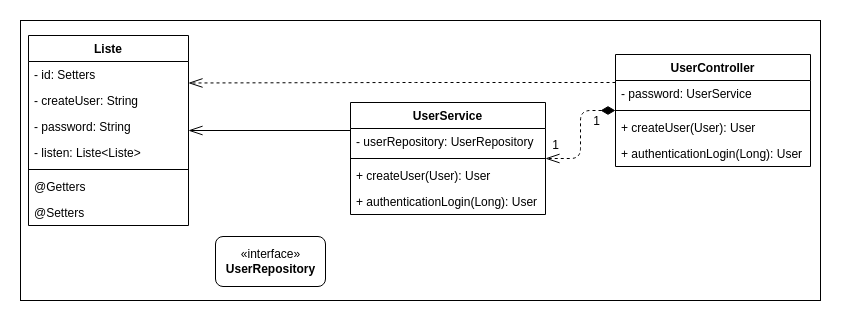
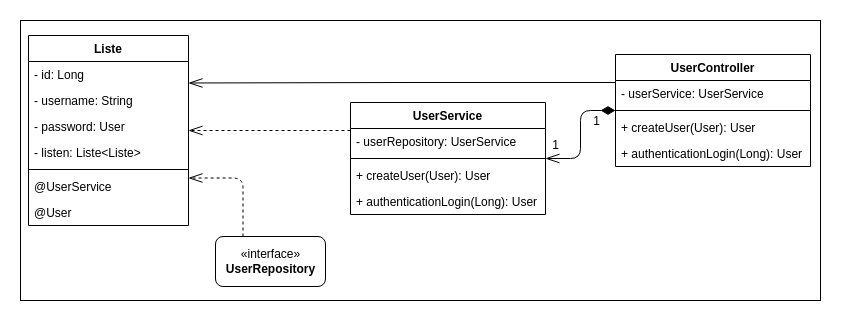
(71, 75) -> (61, 75)
(404, 83) -> (404, 83)
(692, 94) -> (701, 94)
(95, 101) -> (88, 101)
(88, 127) -> (83, 127)
(270, 131) -> (270, 131)
(581, 140) -> (581, 140)
(456, 142) -> (446, 142)
none -> (243, 184)
(61, 187) -> (73, 187)
(61, 213) -> (51, 213)
